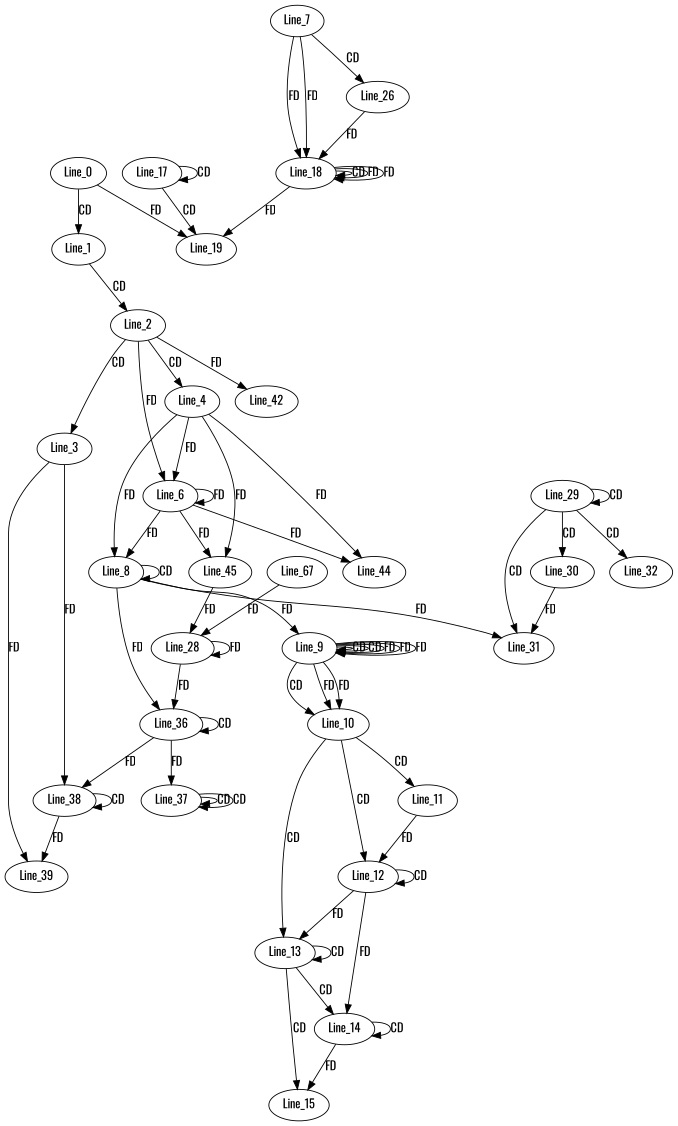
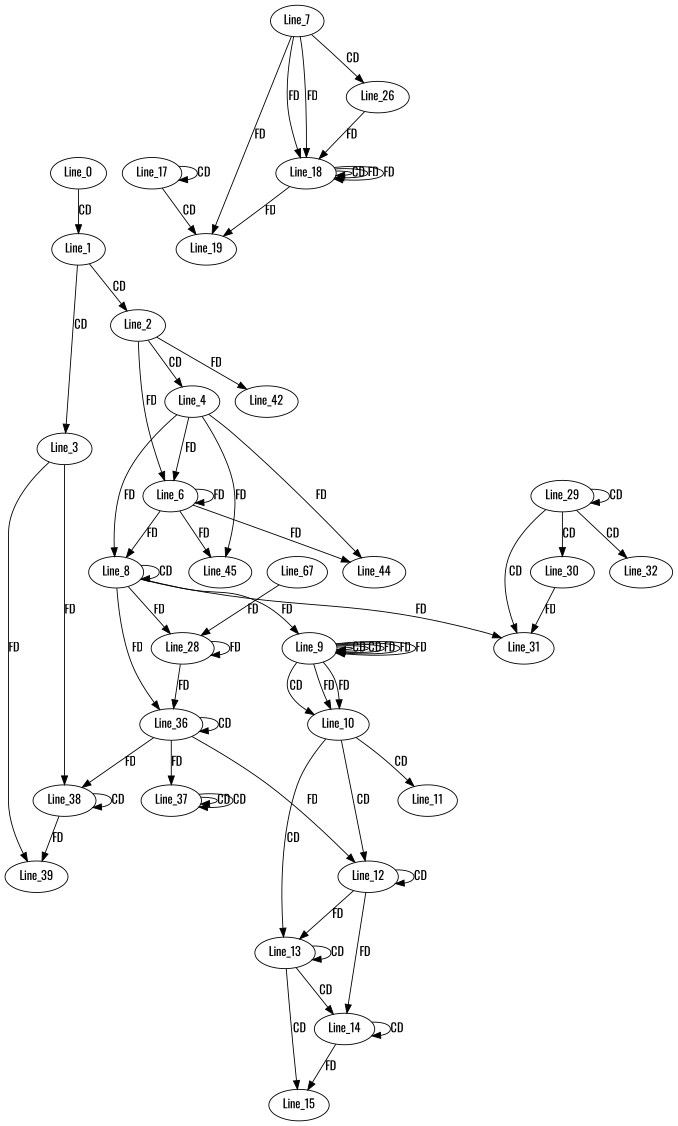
(138, 209) -> (253, 131)
(97, 381) -> (72, 345)
(203, 606) -> (146, 607)
(401, 835) -> (275, 790)
